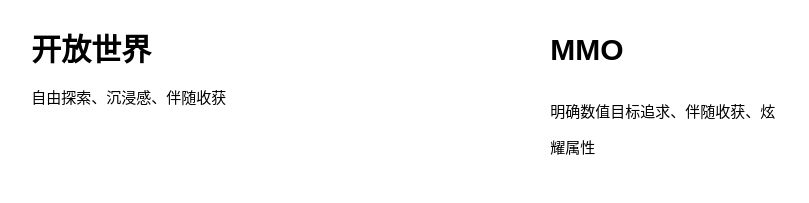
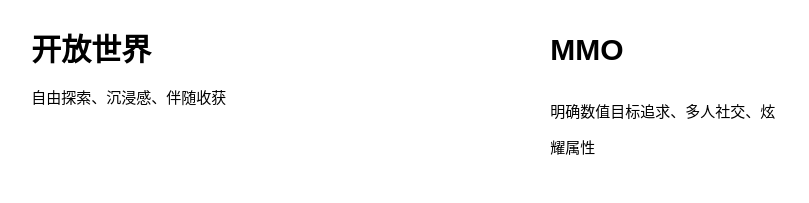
(664, 31) -> (664, 31)
